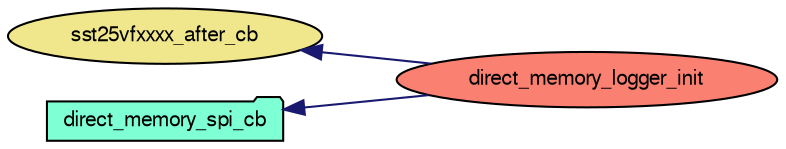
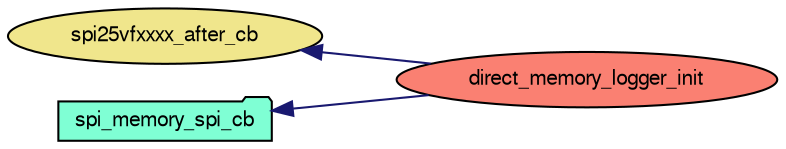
(165, 36) -> (165, 36)
(165, 121) -> (165, 121)
